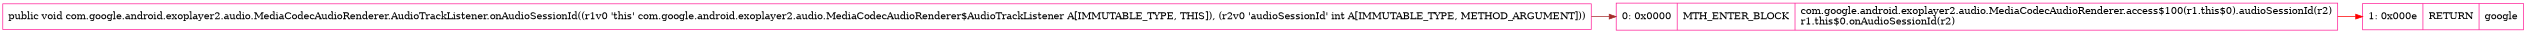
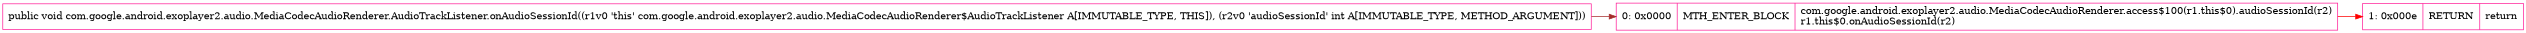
(2501, 16) -> (2501, 16)
